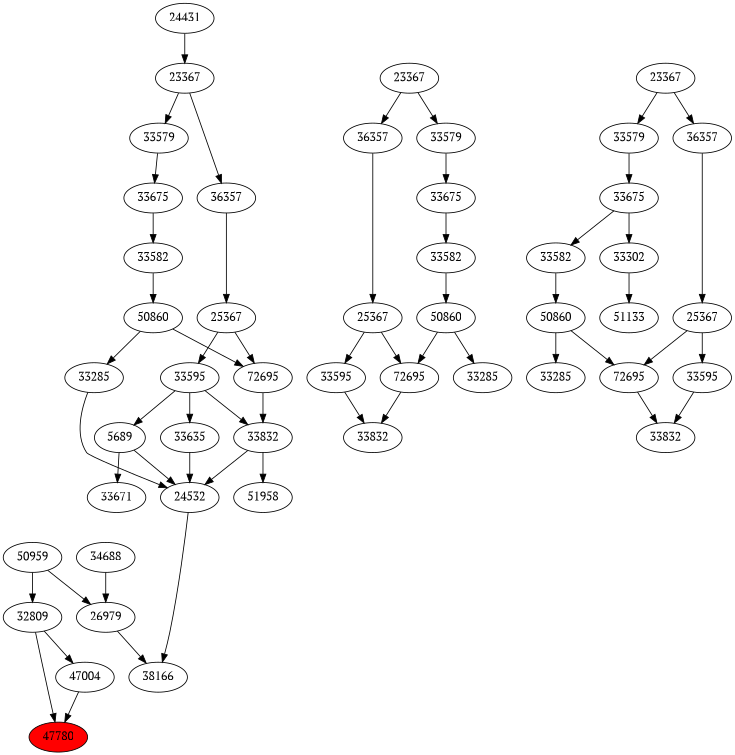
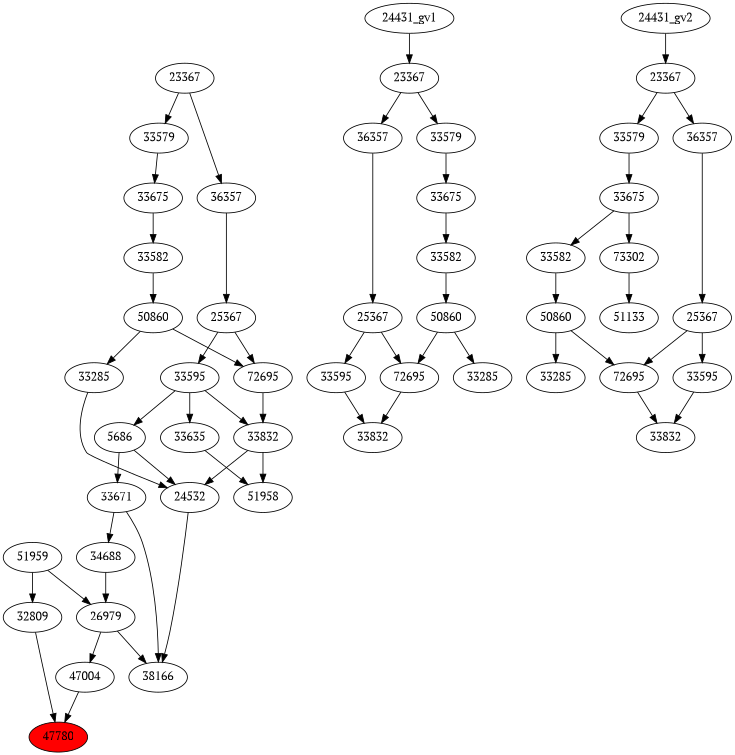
(185, 18) -> none
none -> (409, 18)
none -> (666, 18)
(629, 258) -> (629, 258)
(120, 438) -> (120, 438)
(190, 463) -> (222, 464)
none -> (112, 523)
(33, 557) -> (33, 557)
none -> (152, 580)
(56, 644) -> (97, 643)
